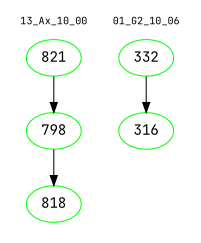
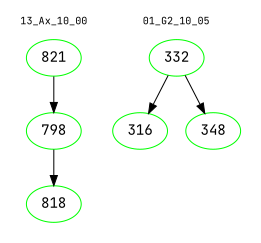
(147, 22) -> (177, 22)
none -> (213, 131)
